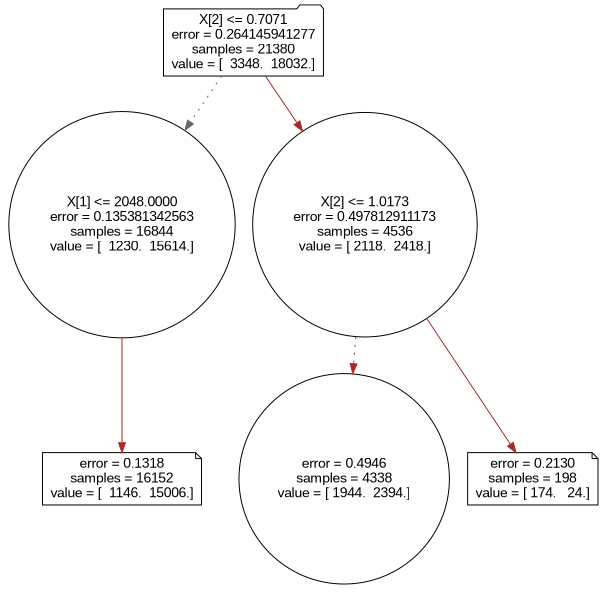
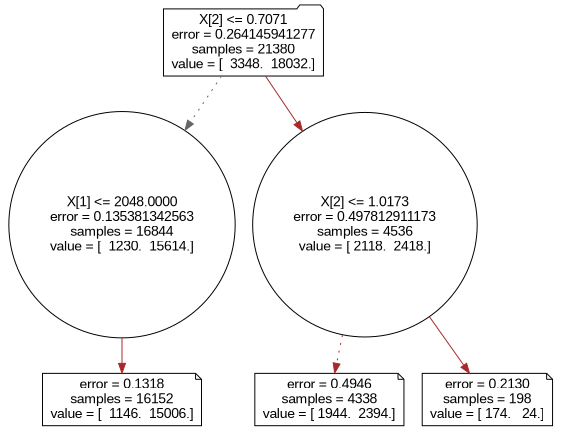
(344, 479) -> (329, 400)
